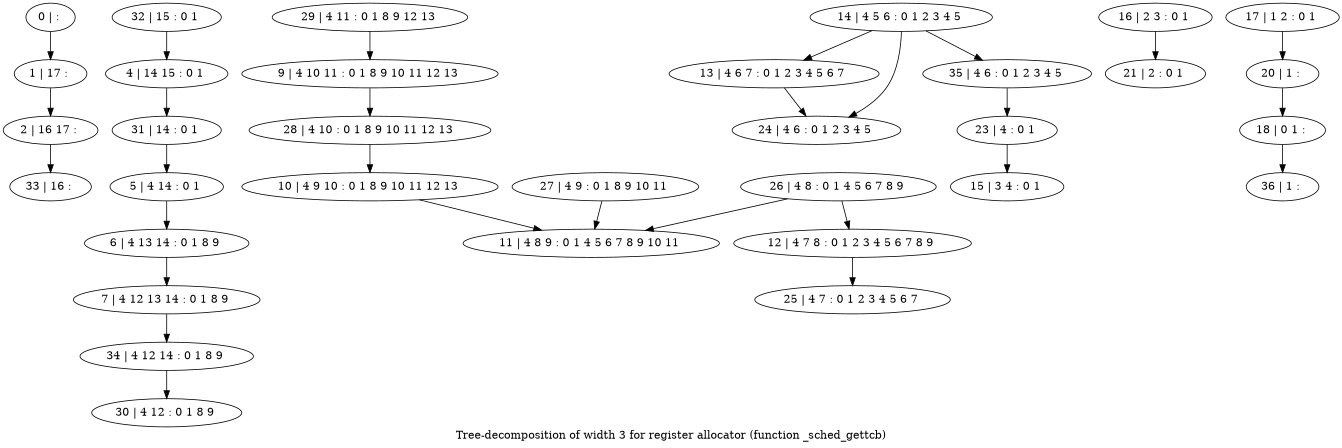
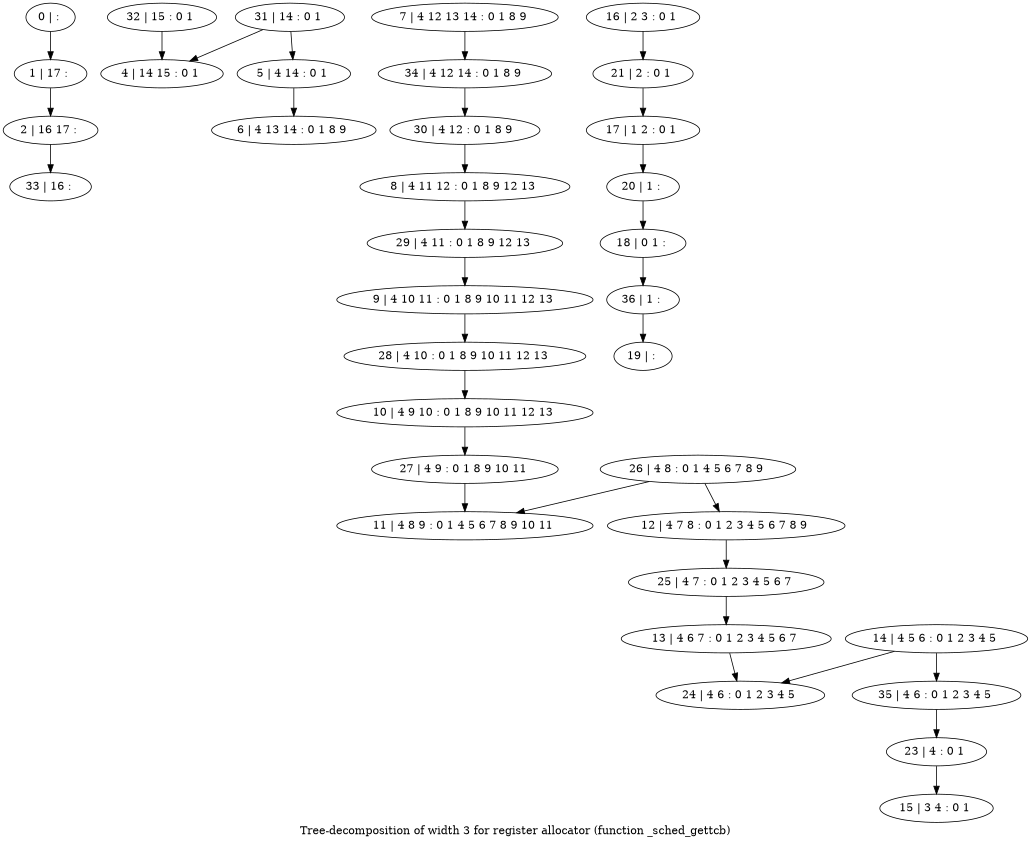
(842, 44) -> (726, 607)
(167, 98) -> (230, 44)
none -> (643, 98)
none -> (465, 187)
(477, 214) -> (465, 437)
(167, 268) -> none
none -> (643, 356)
